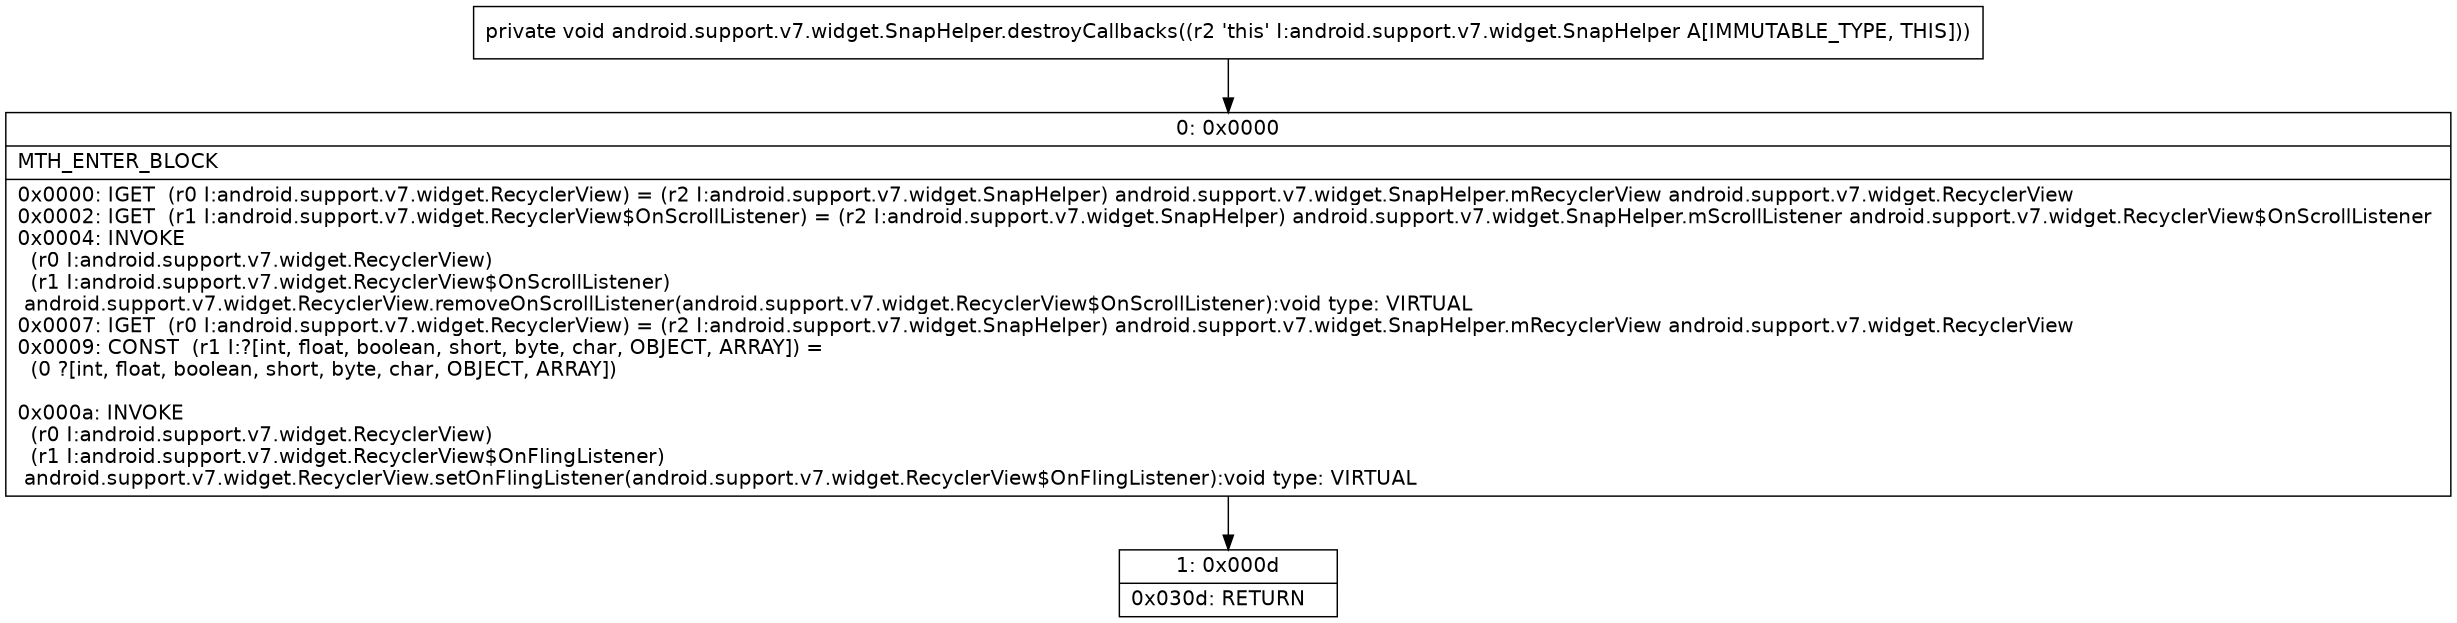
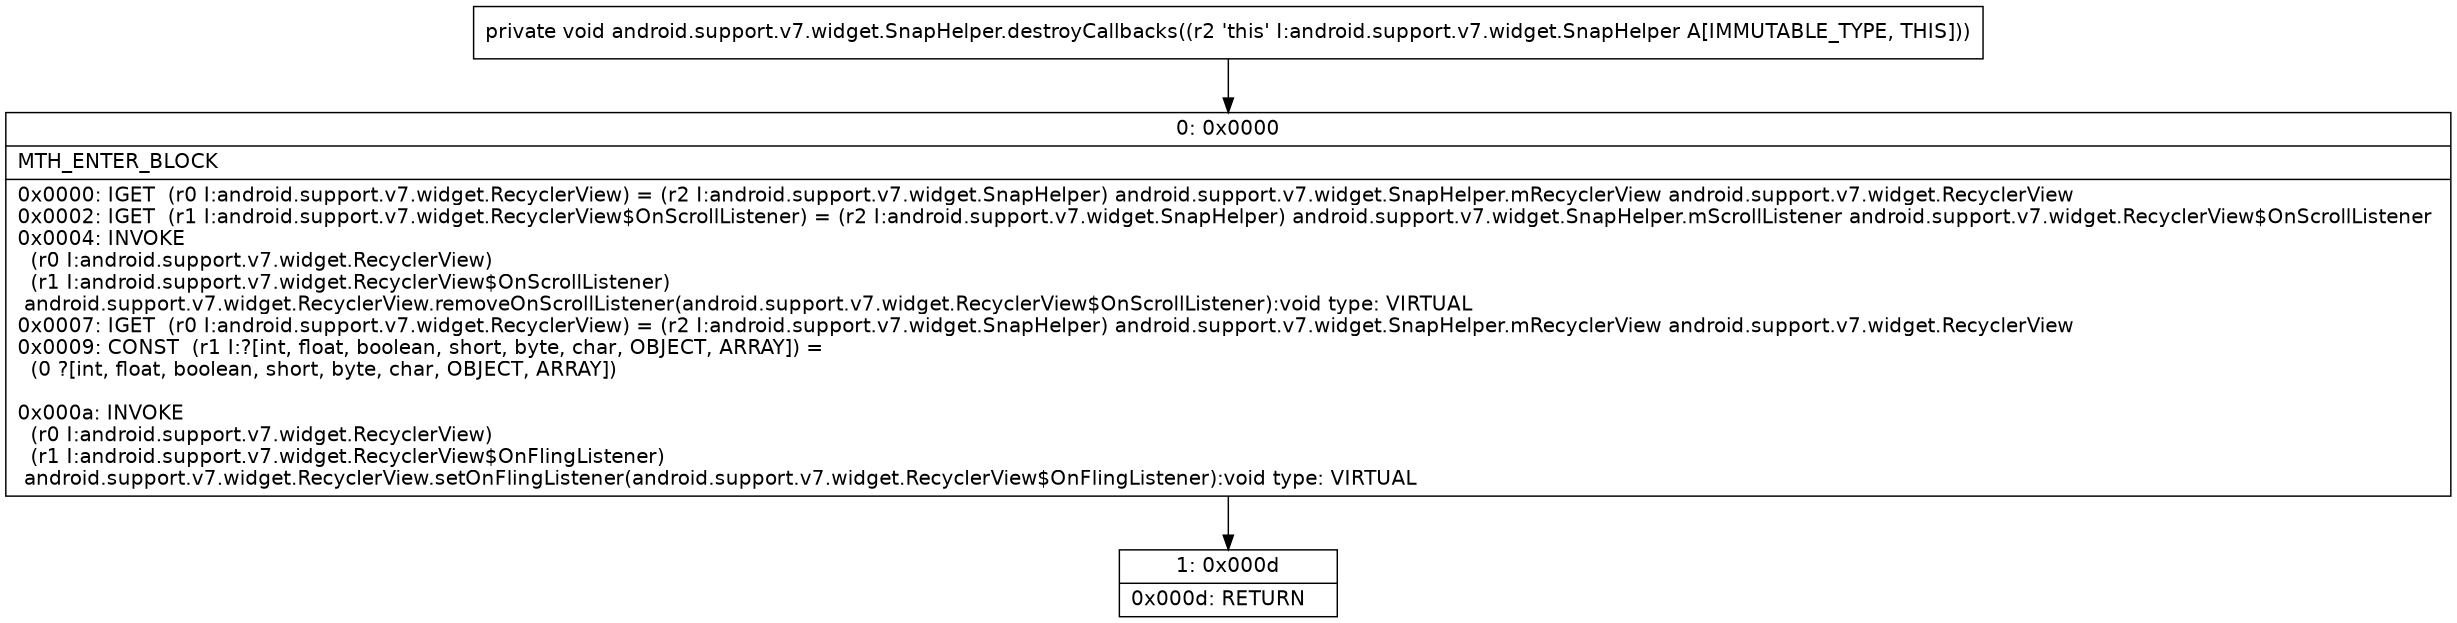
(1228, 599) -> (1228, 599)
